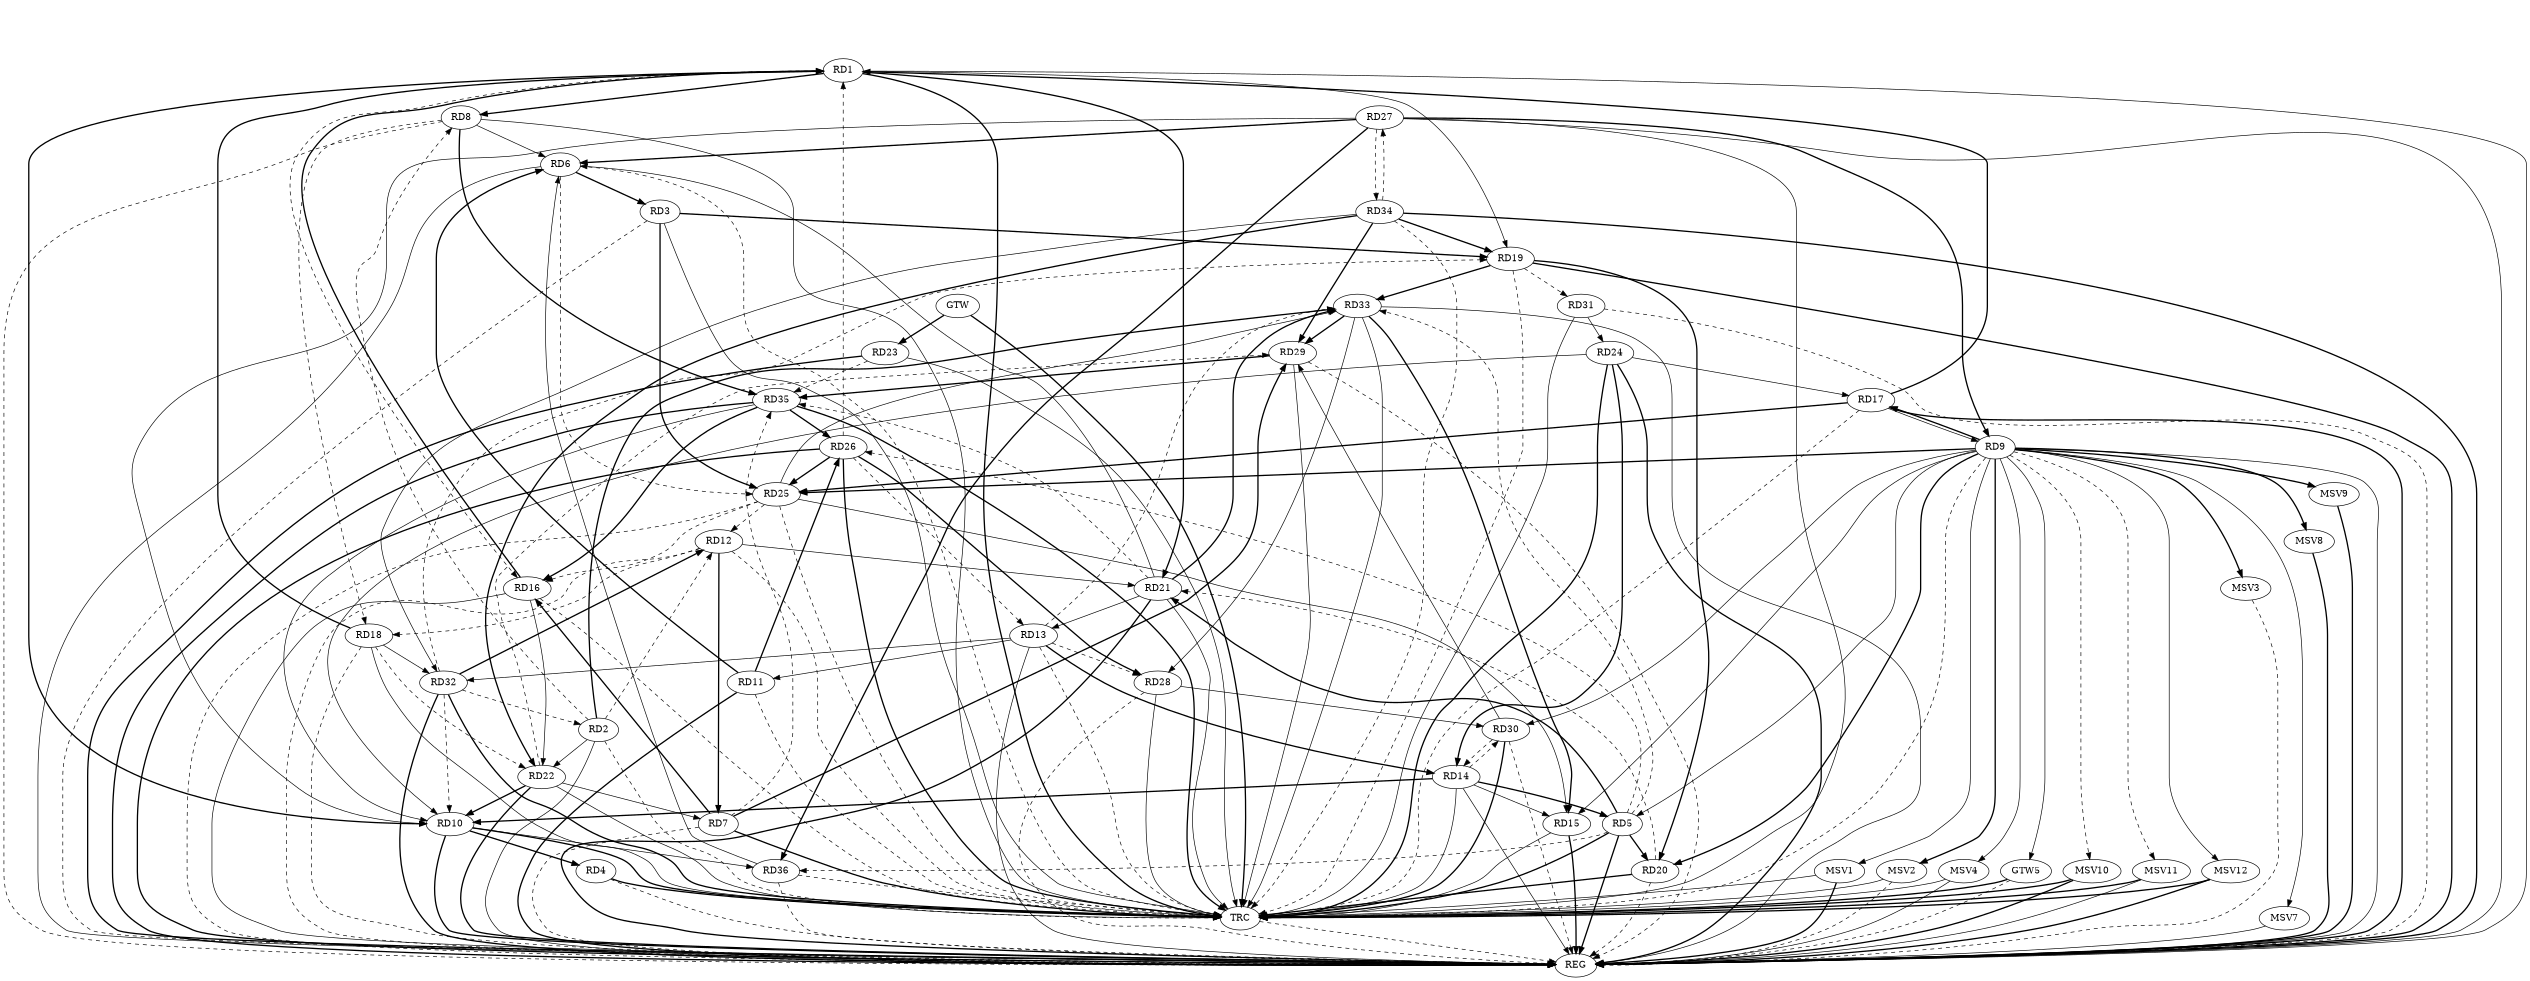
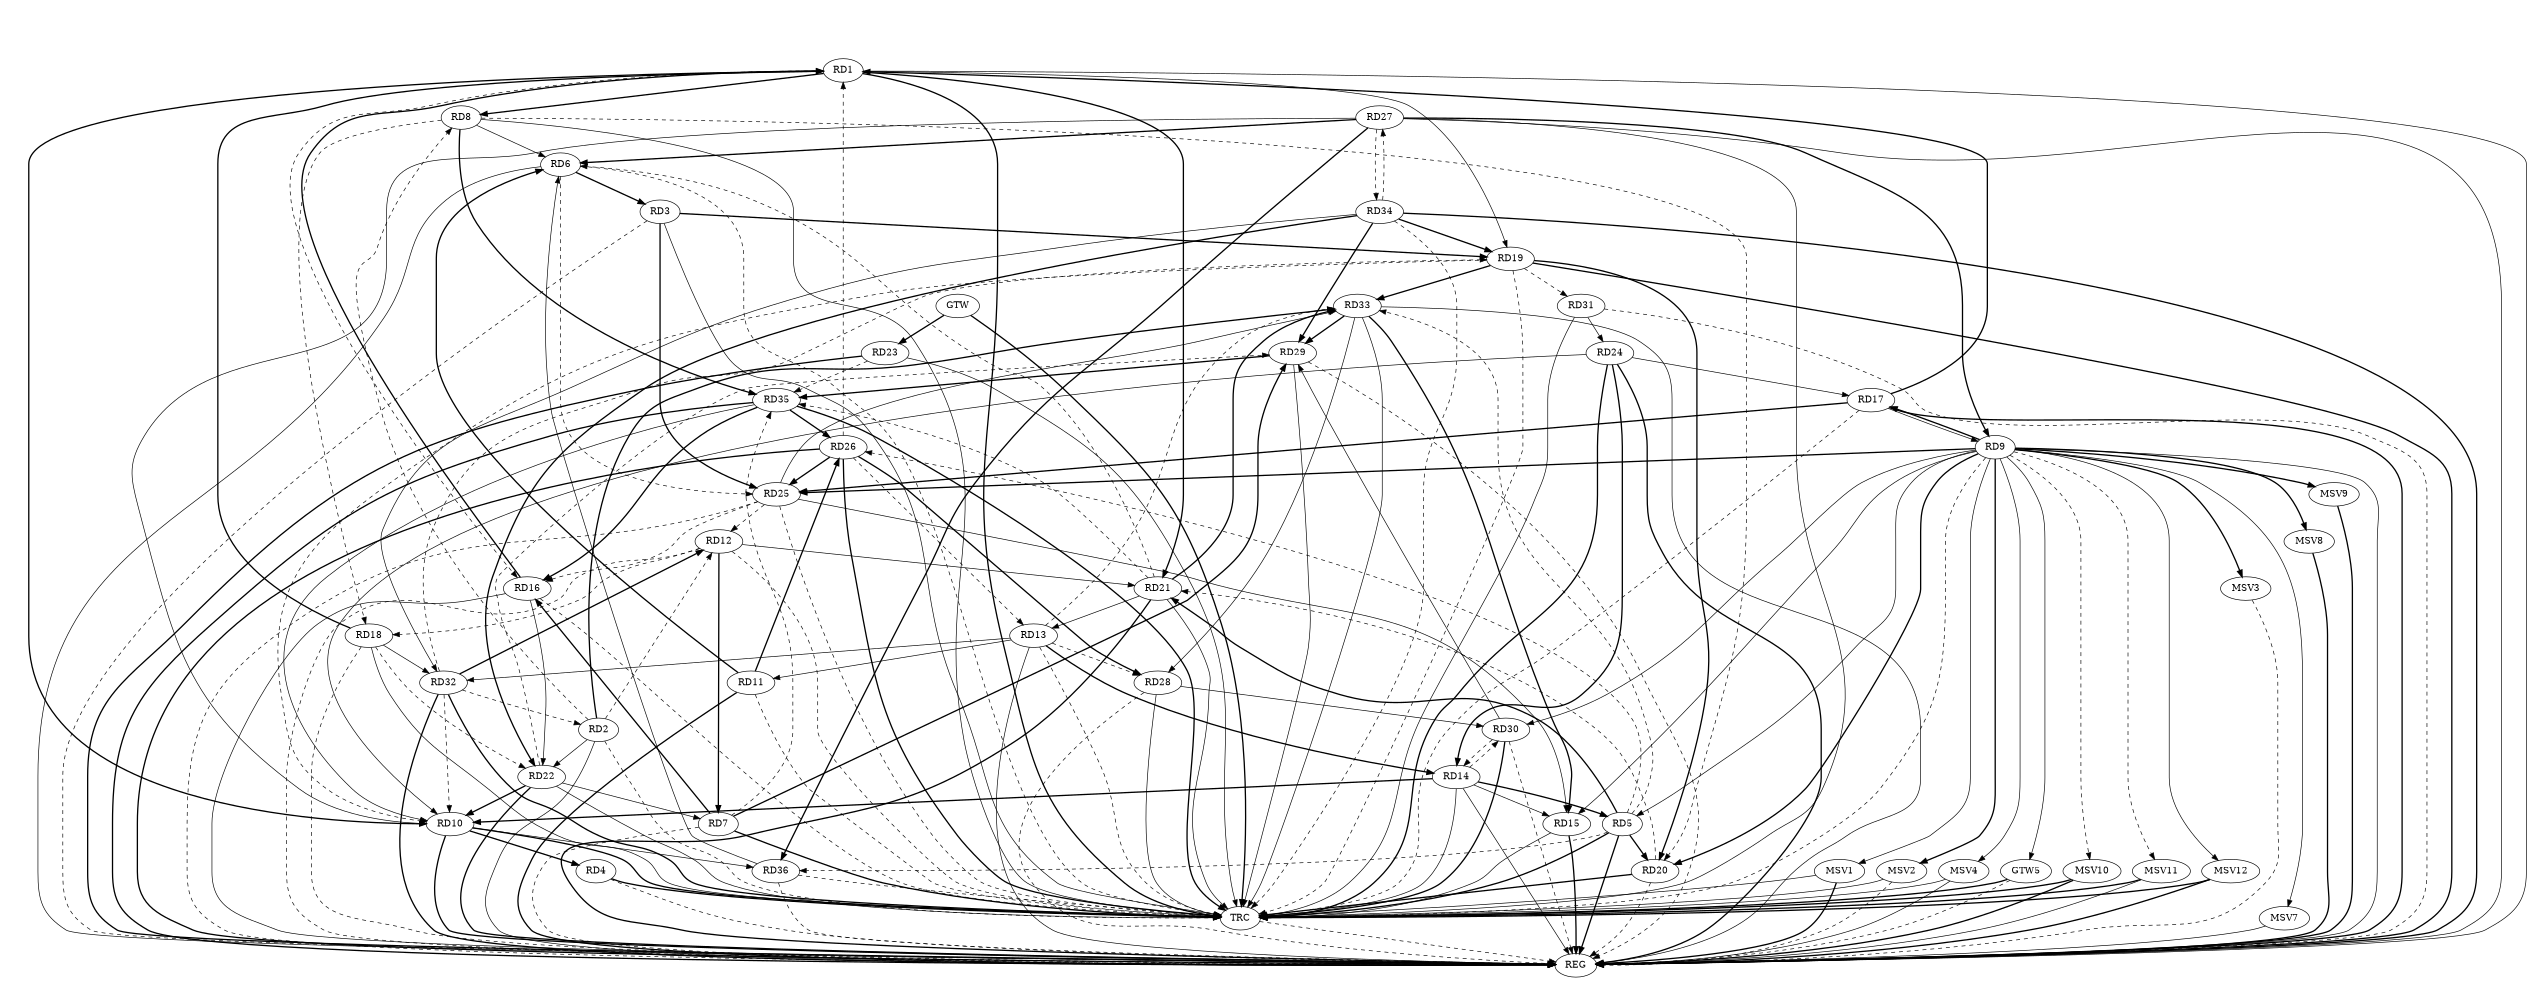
(917, 312) -> (917, 312)
none -> (651, 343)
(230, 949) -> (1429, 161)
